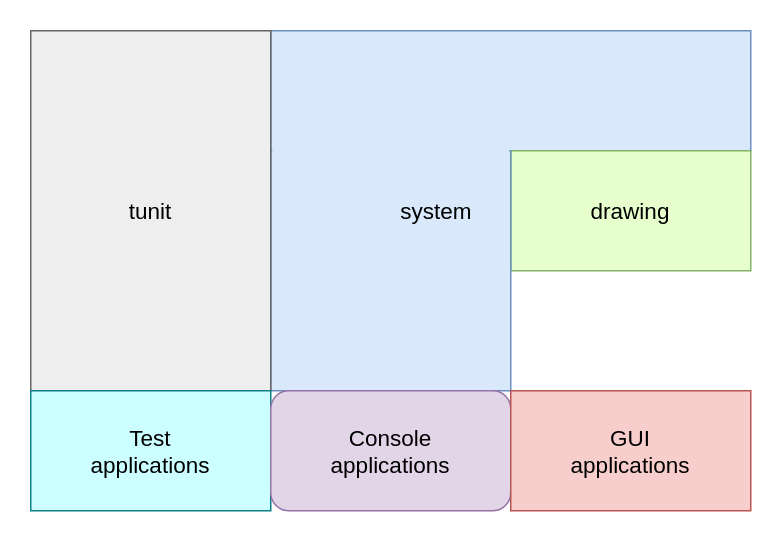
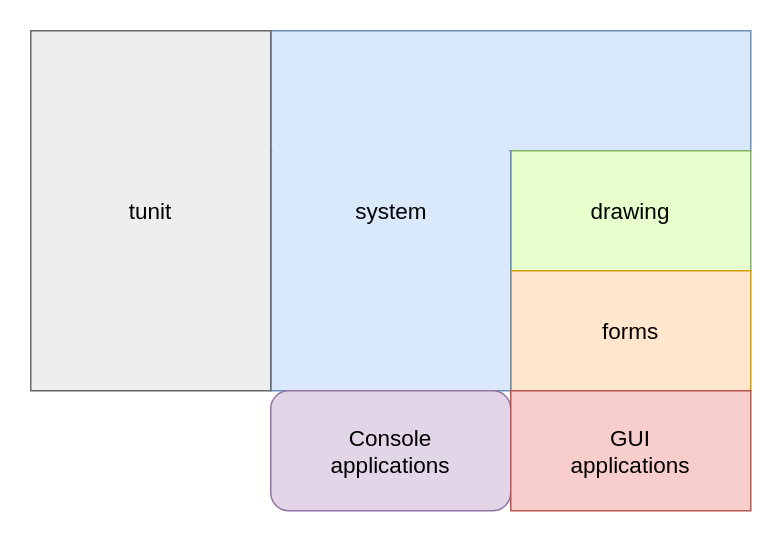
(436, 211) -> (391, 211)
none -> (631, 331)
(151, 451) -> none
